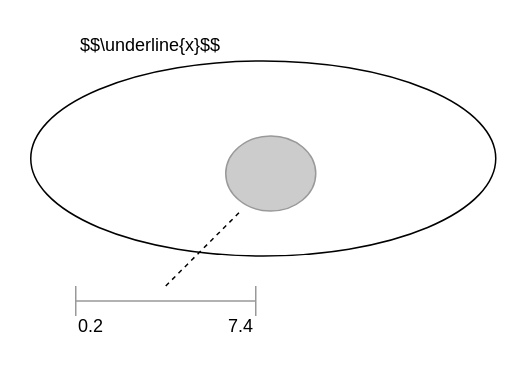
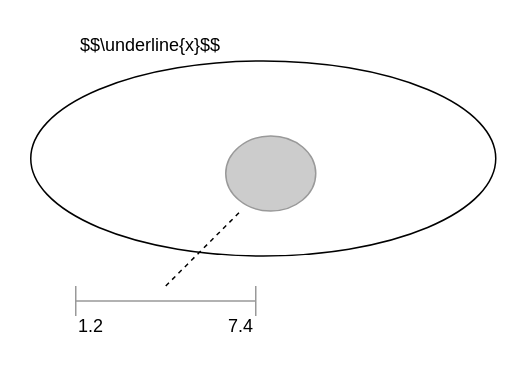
(92, 327) -> (92, 327)
